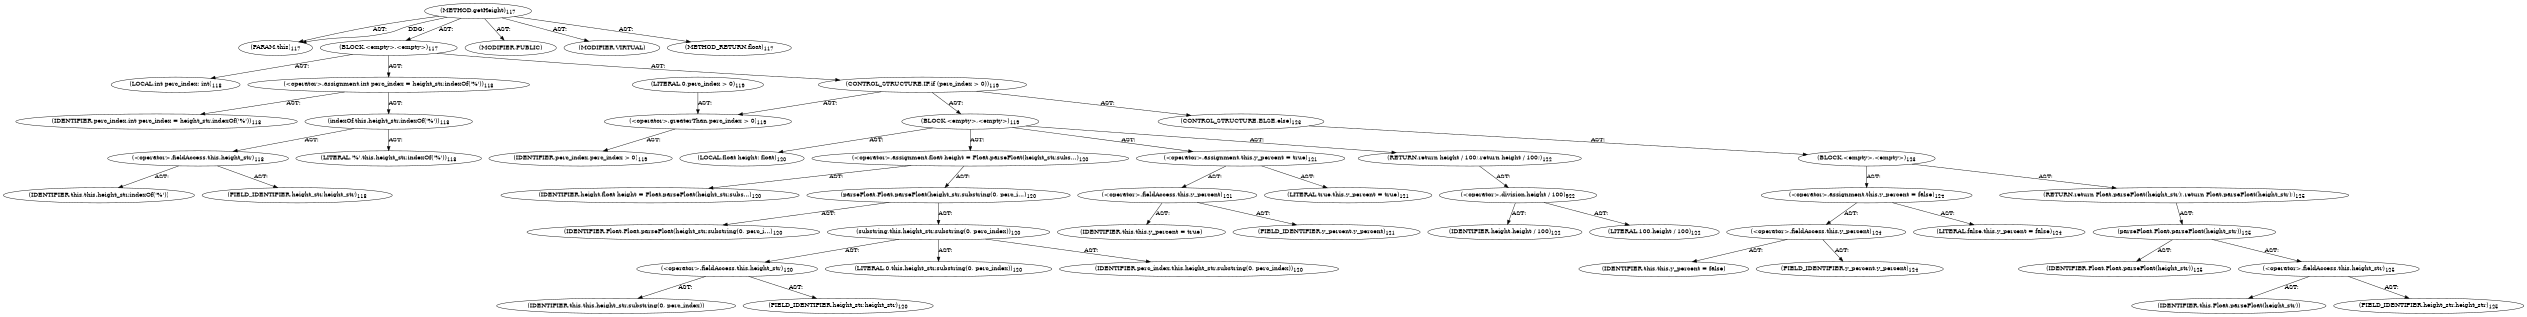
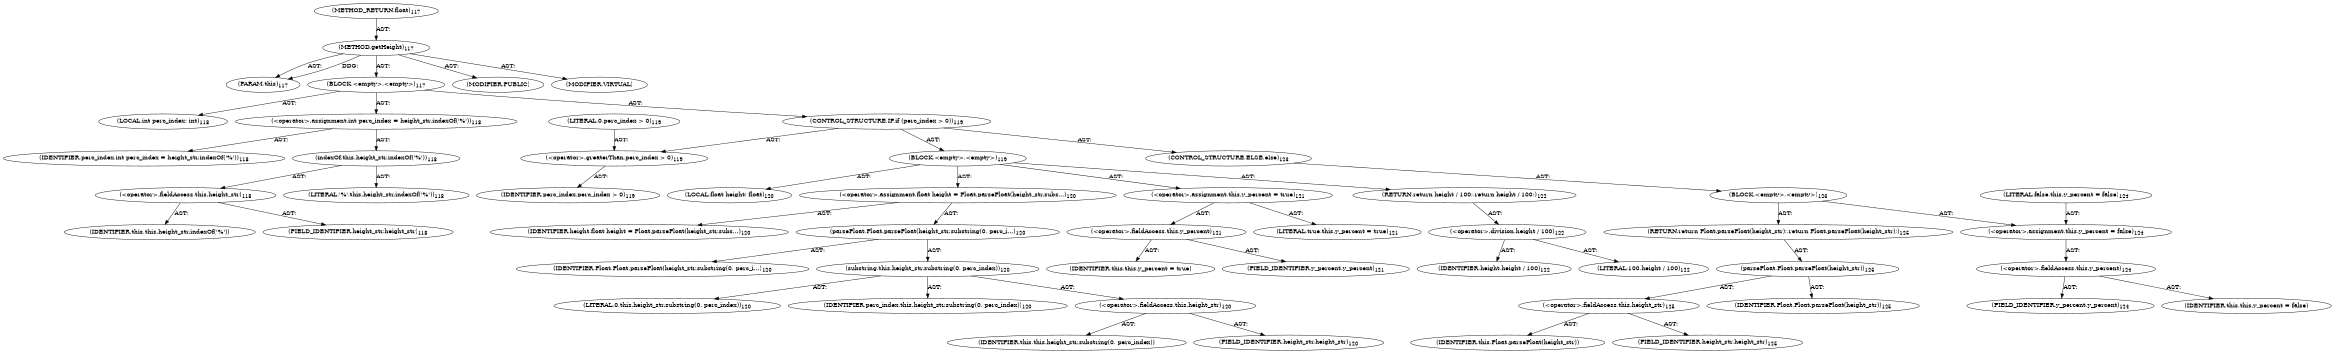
(600, 29) -> (376, 27)
(1570, 195) -> (1560, 232)
(1931, 213) -> (2066, 212)
